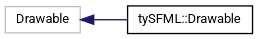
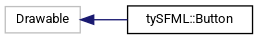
(190, 20) -> (190, 20)
